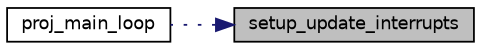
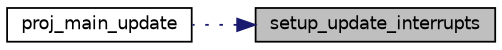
(89, 25) -> (99, 25)
